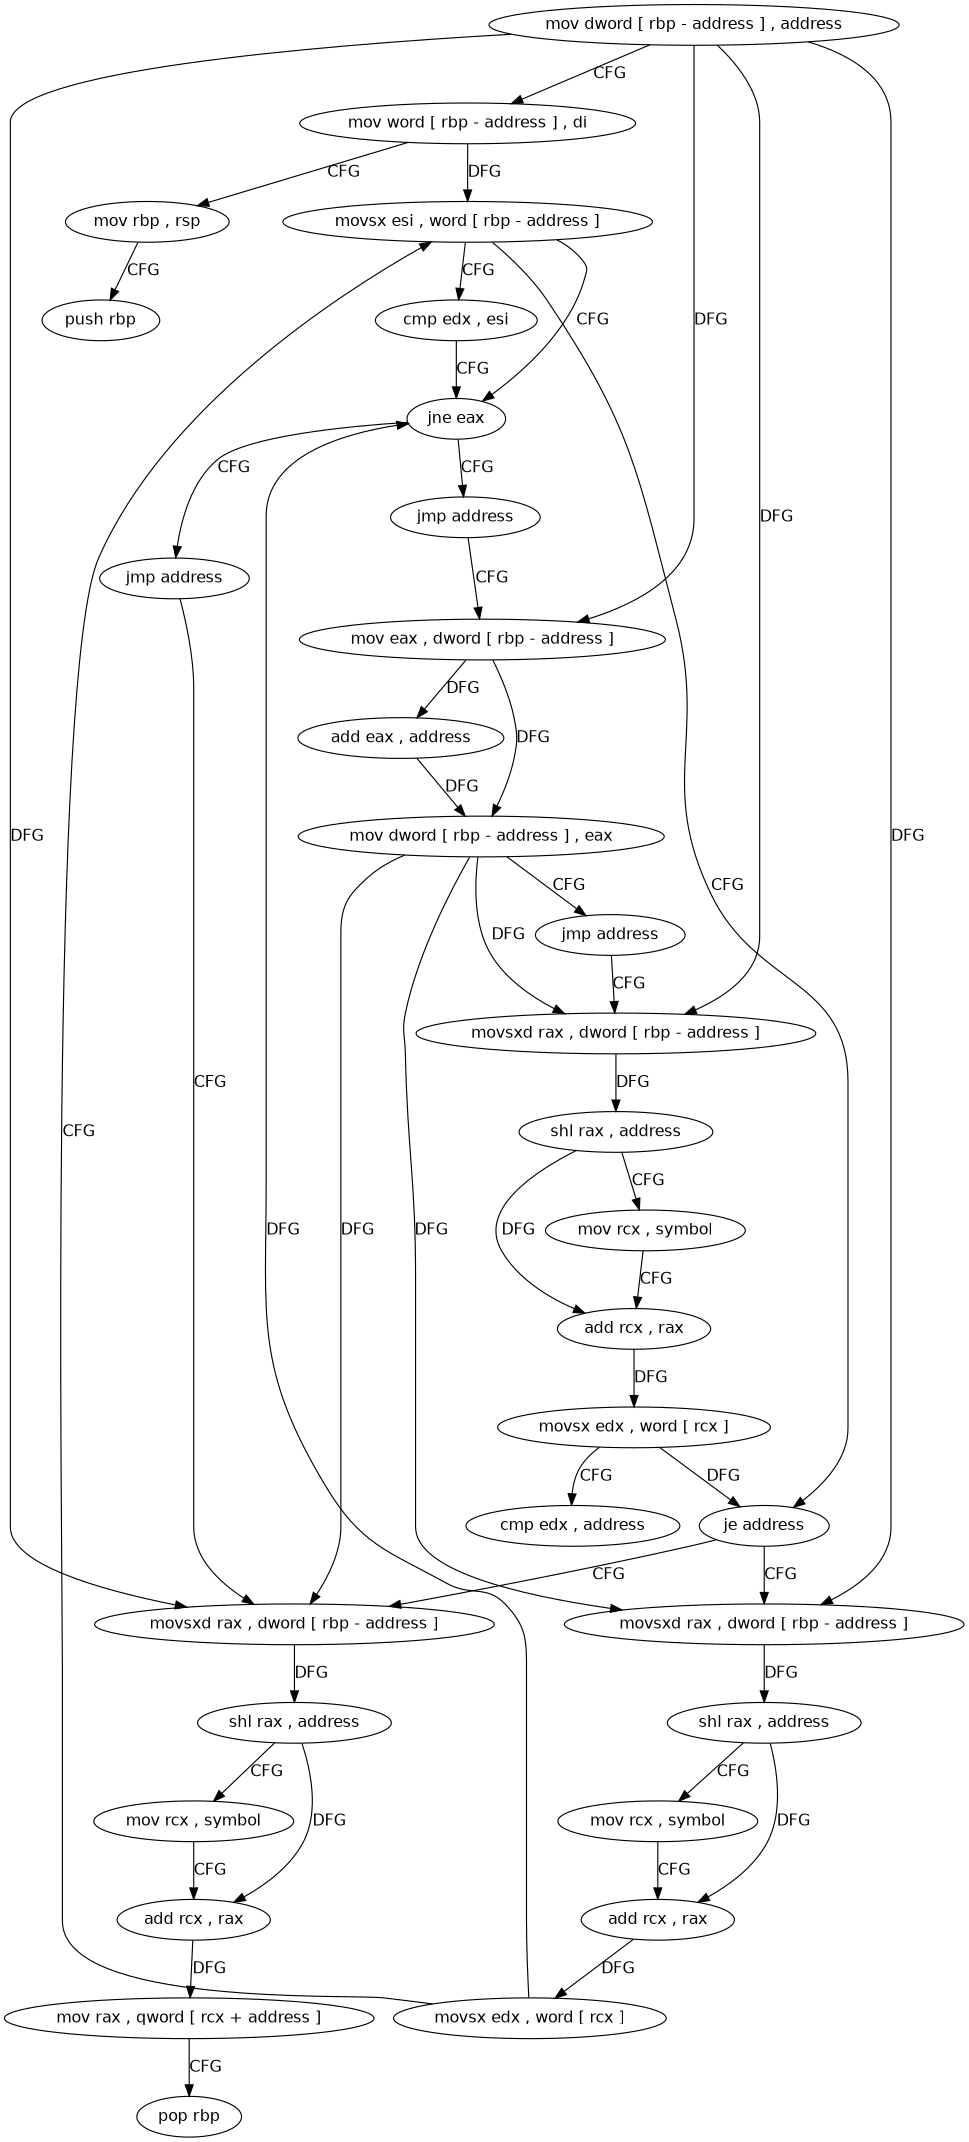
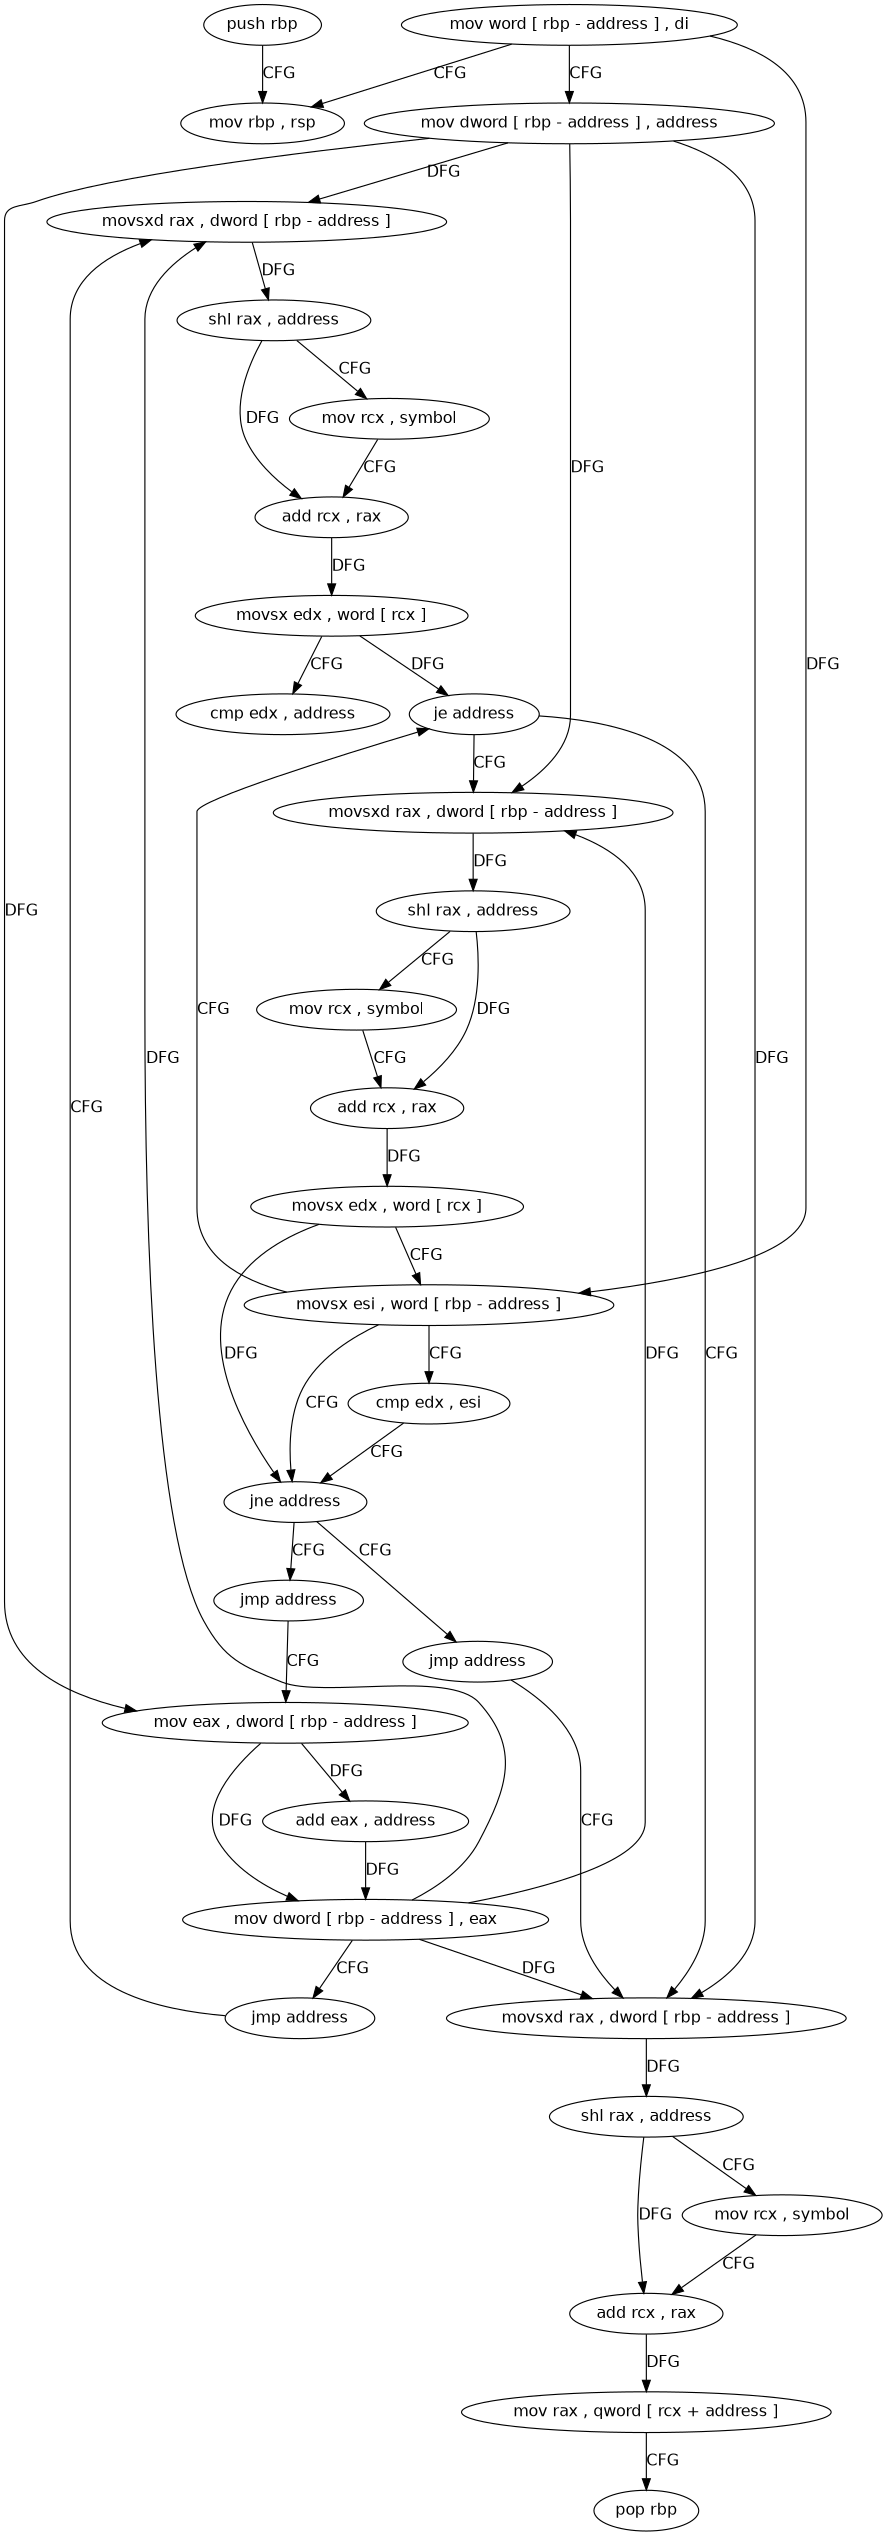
(586, 72) -> (569, 68)
(127, 266) -> (263, 68)
(456, 419) -> (295, 1502)
